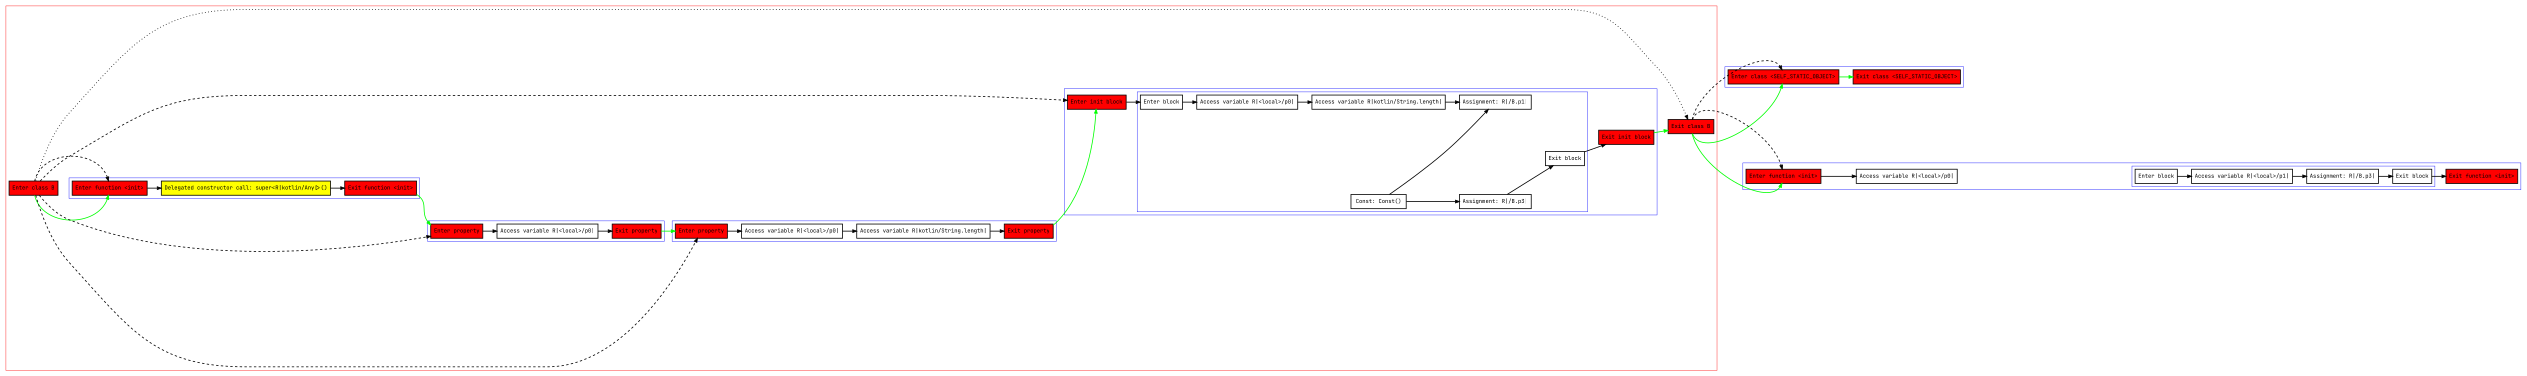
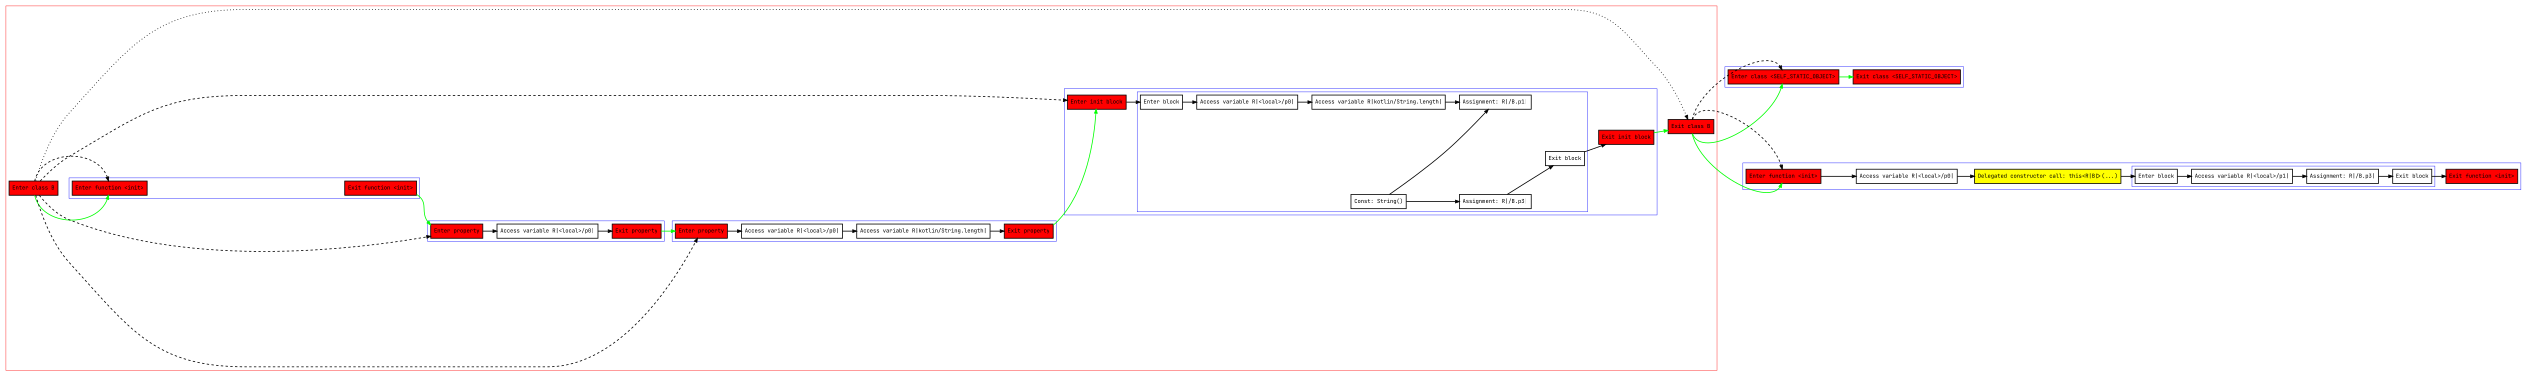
none -> (2048, 176)
(246, 188) -> none
(1379, 202) -> (1379, 202)
